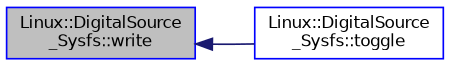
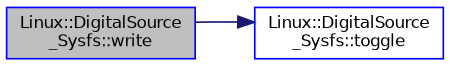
(234, 44) -> (217, 22)
